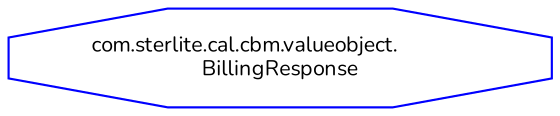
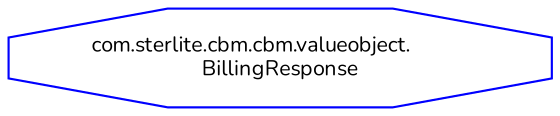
(280, 58) -> (280, 58)
